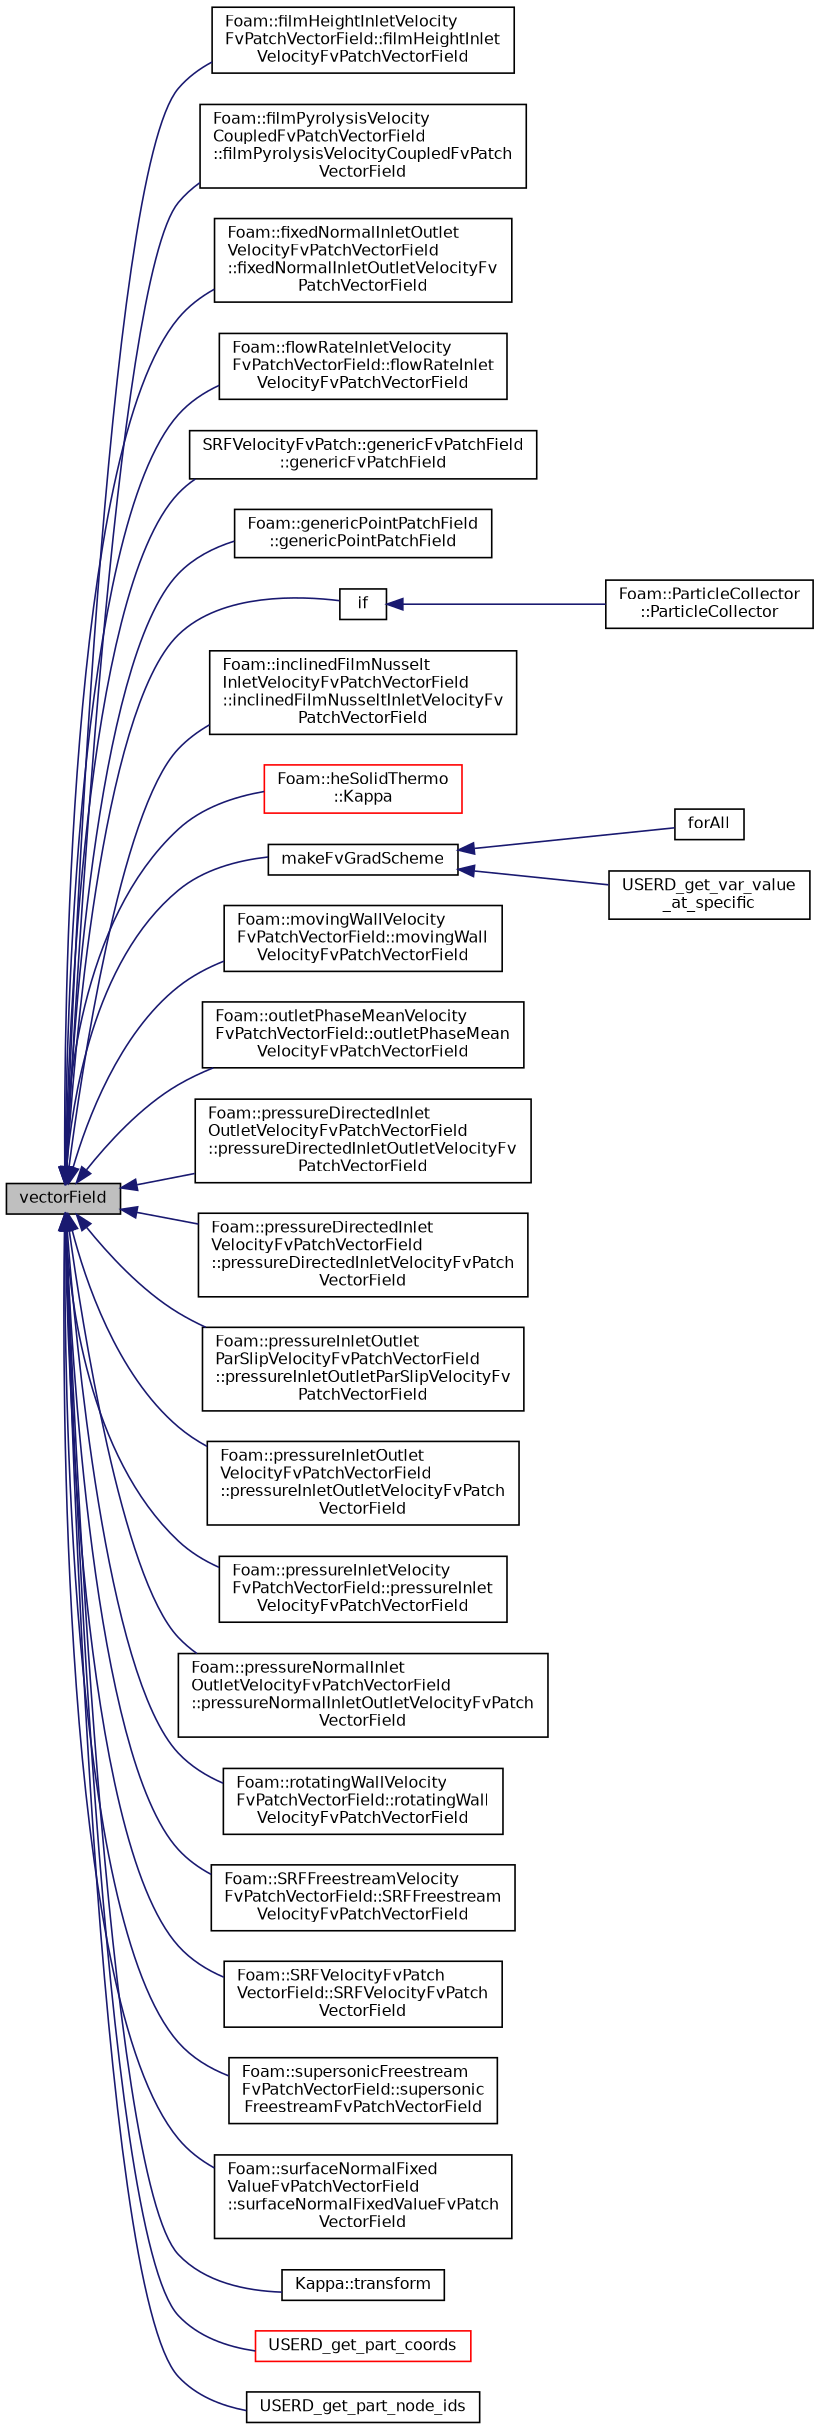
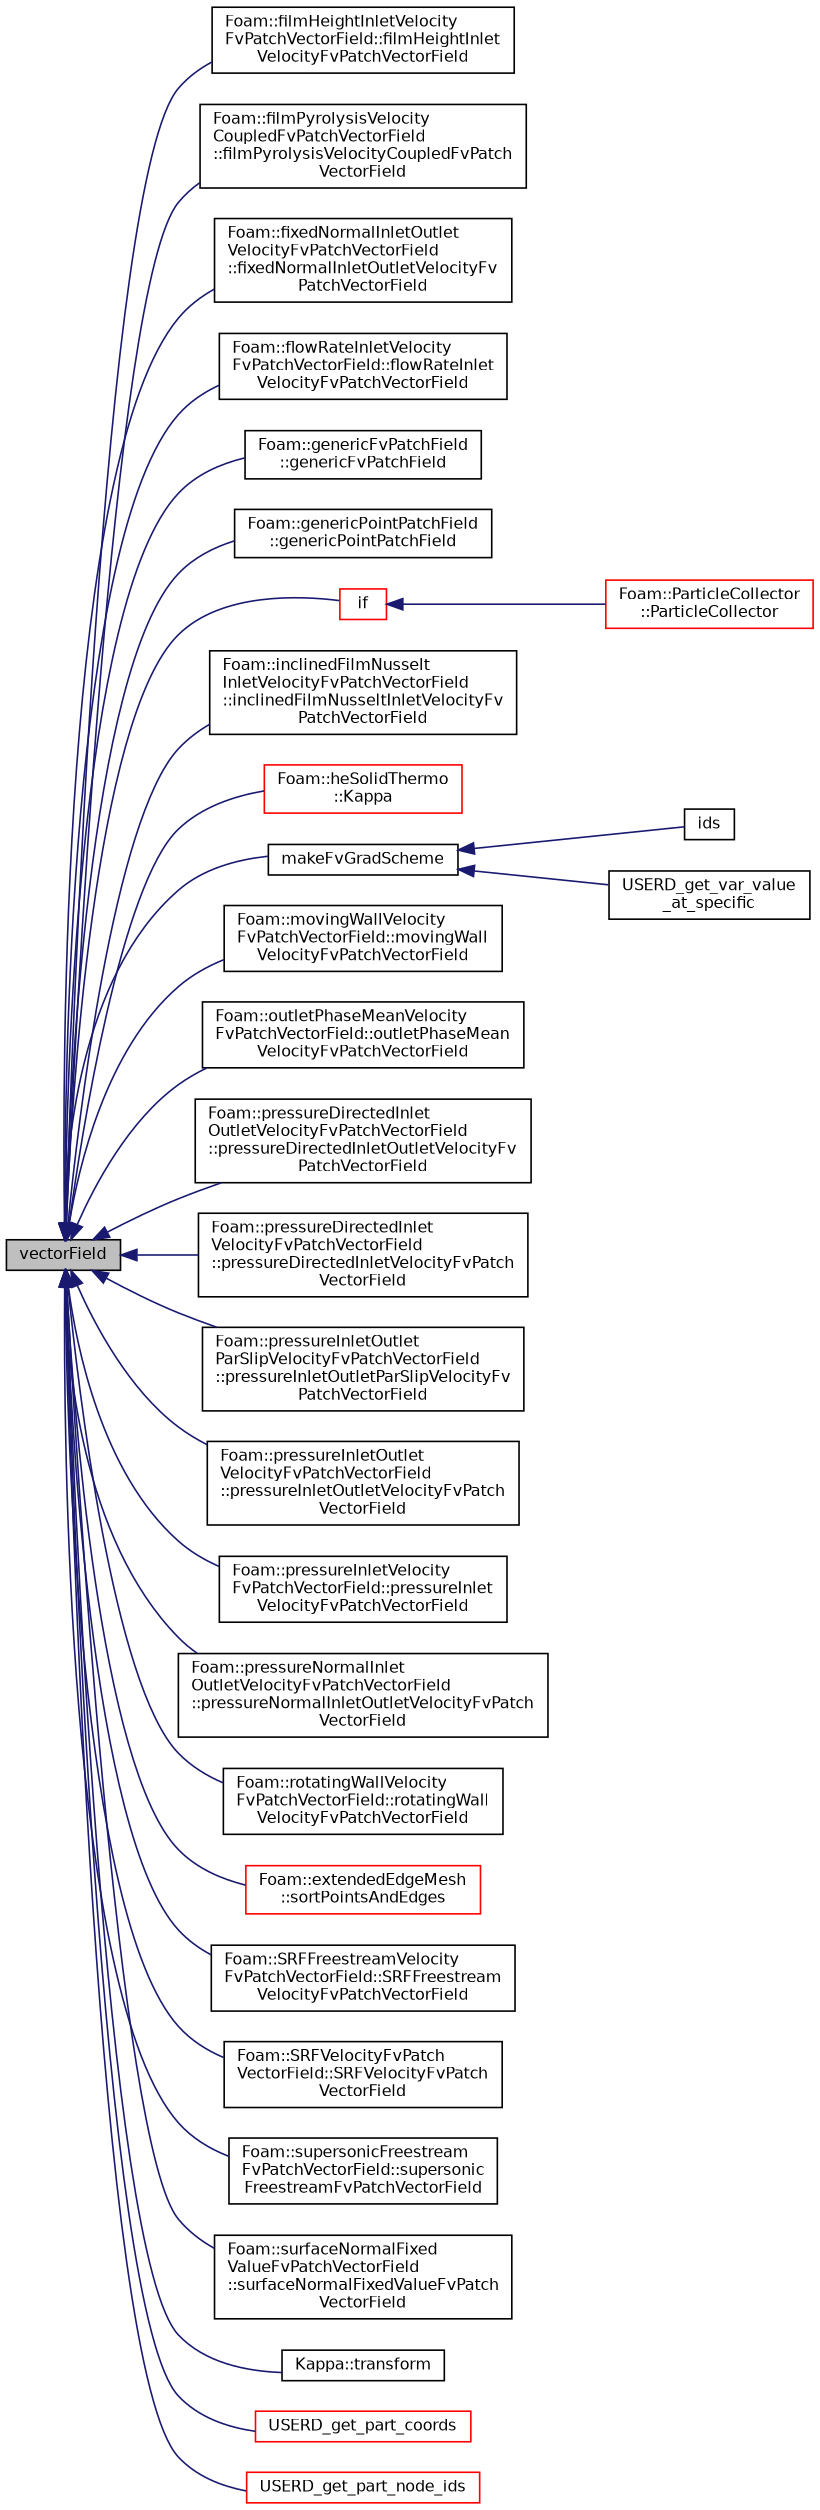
(363, 455) -> (363, 455)
(363, 604) -> (363, 604)
(709, 604) -> (709, 604)
(709, 824) -> (709, 824)
none -> (363, 1890)
(363, 2407) -> (363, 2488)
